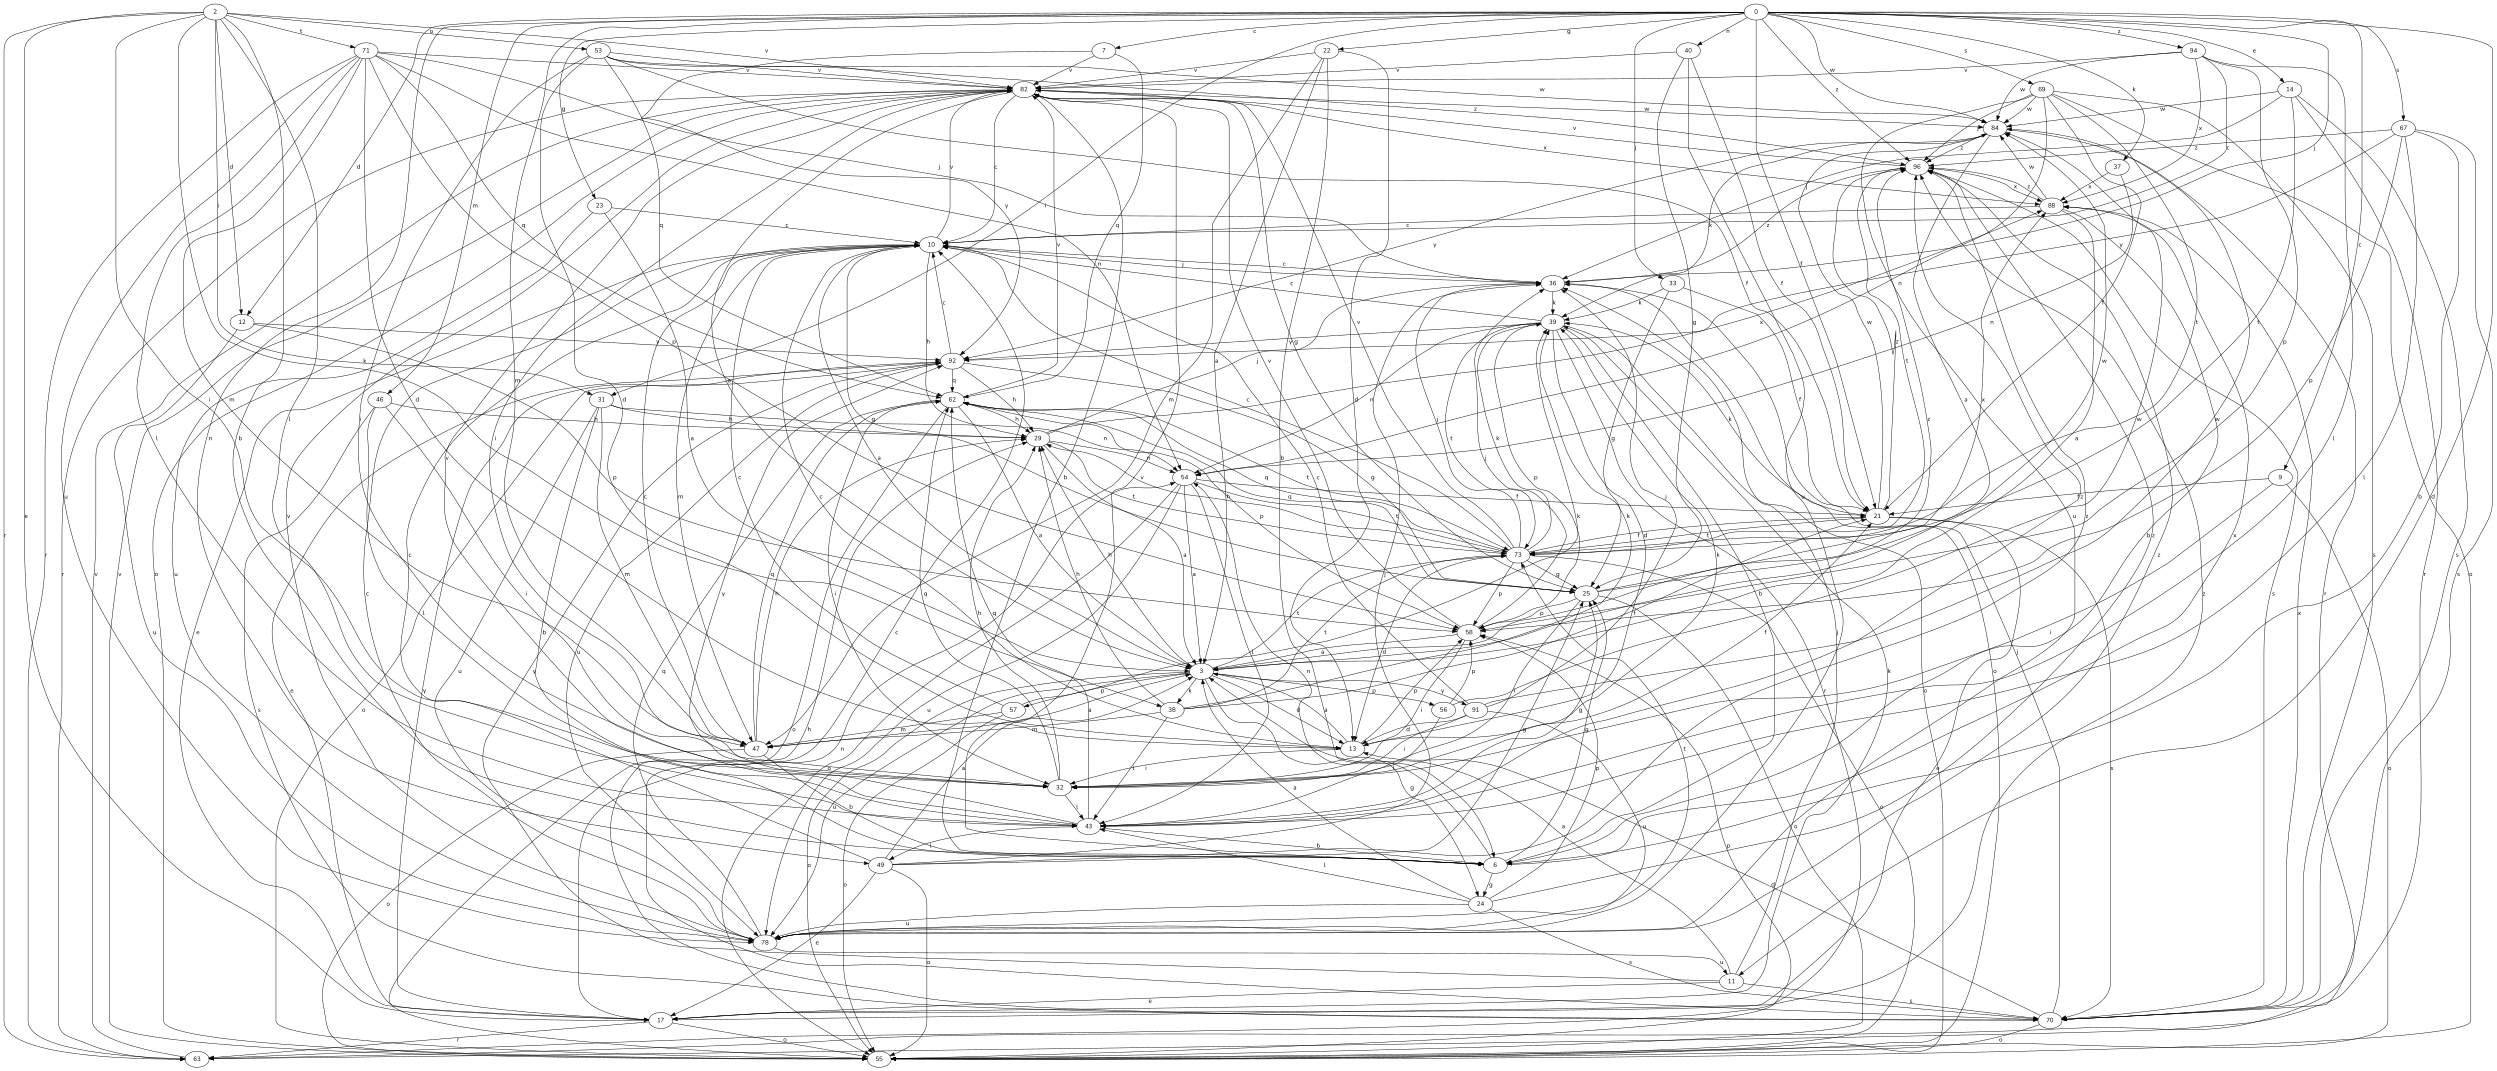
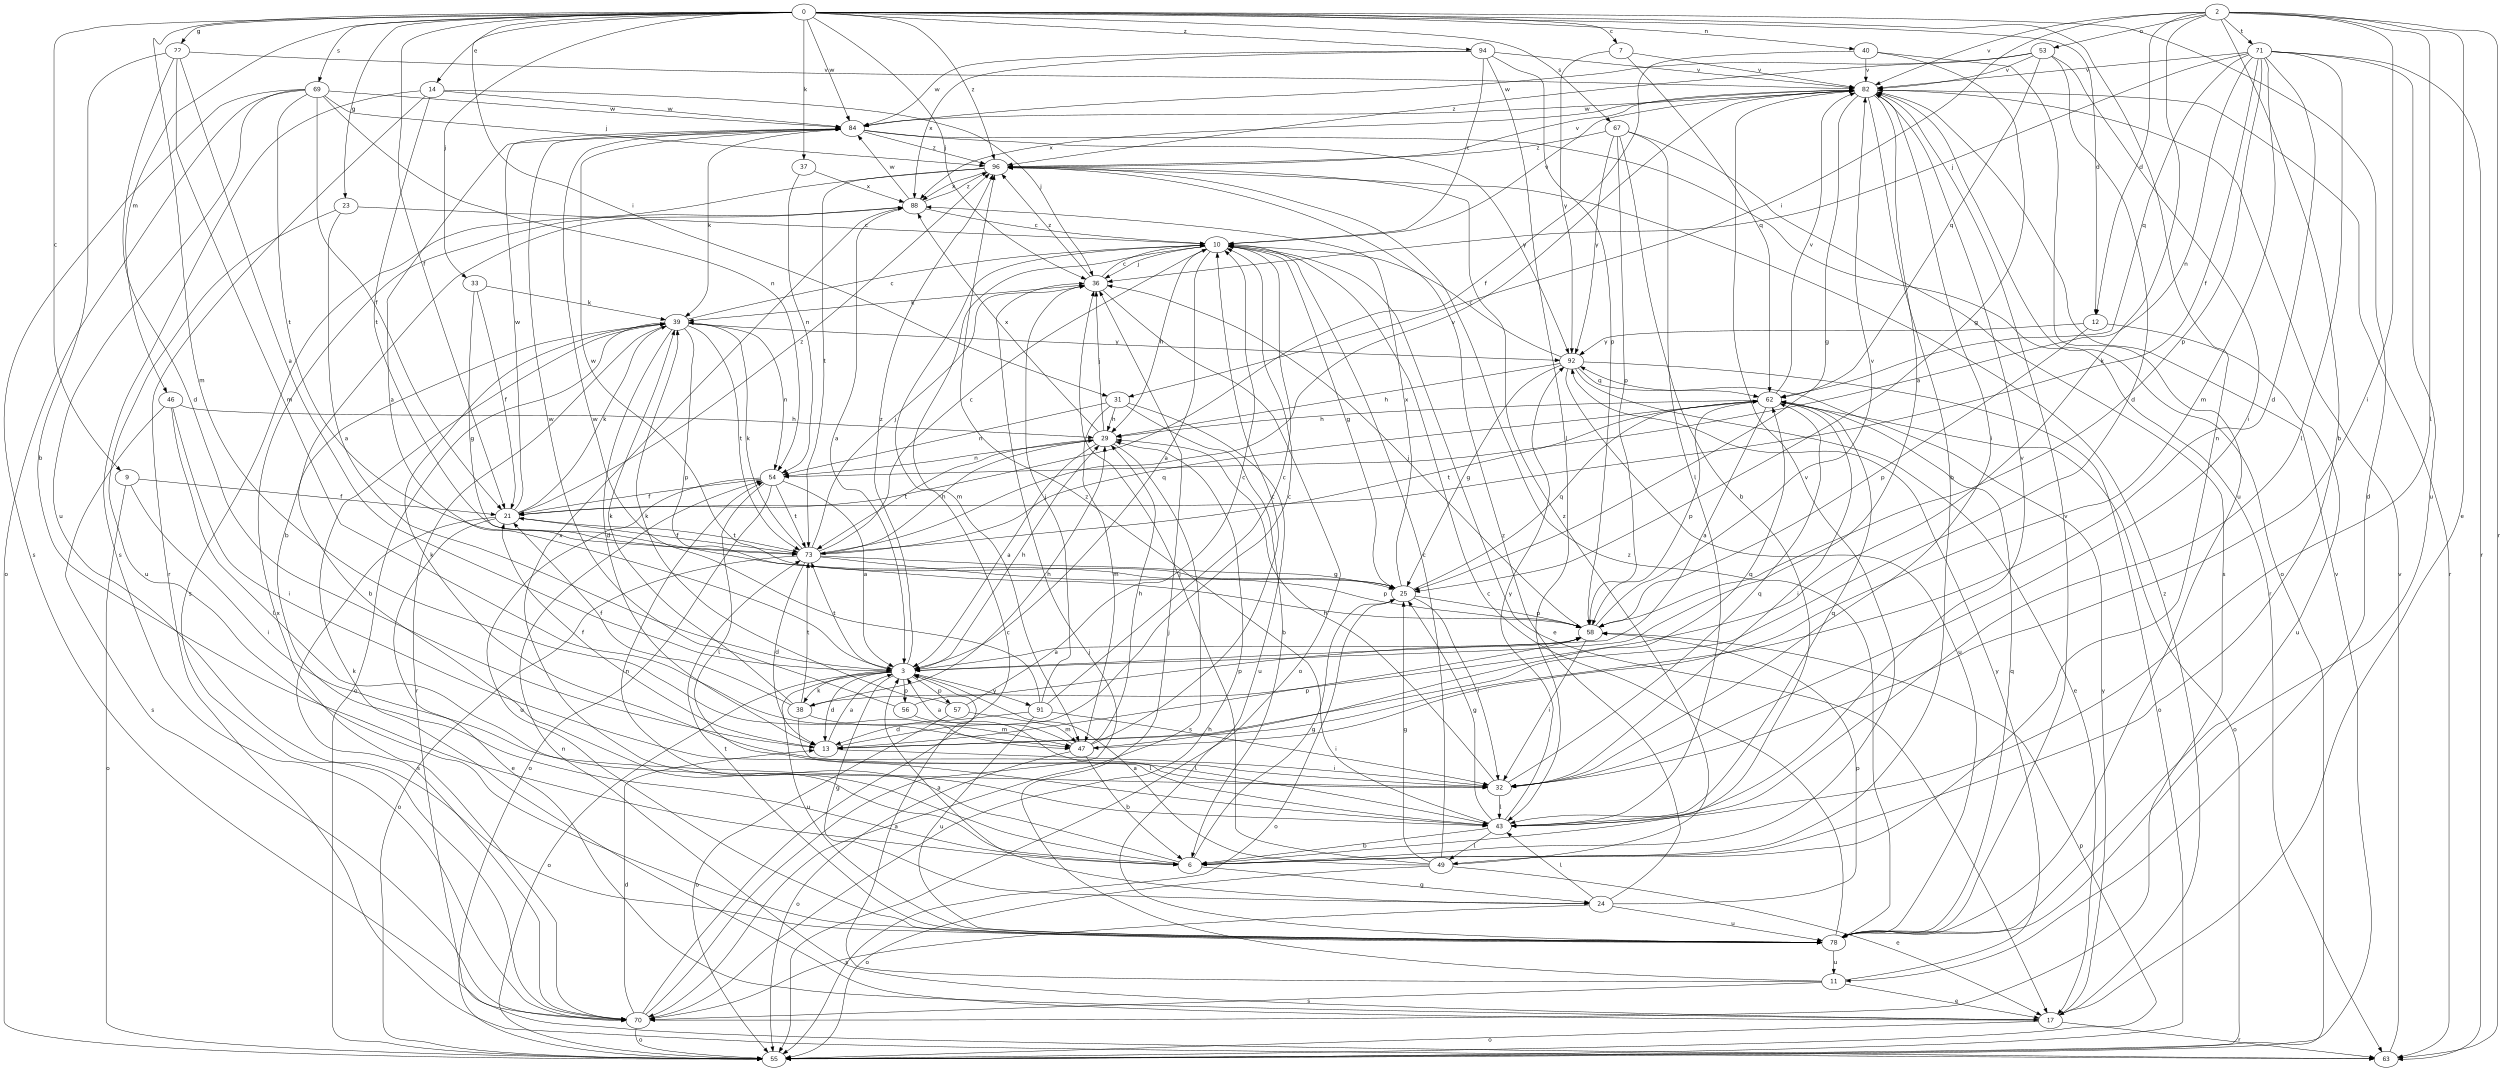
(994, 179) -> none
(1360, 180) -> (1503, 481)
none -> (1065, 772)
